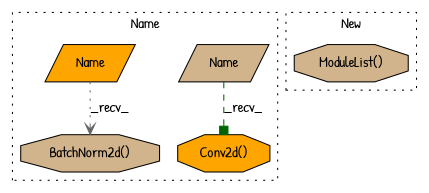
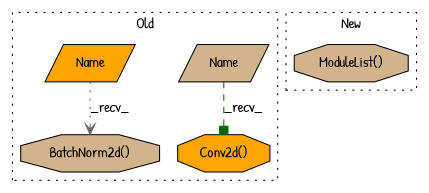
(145, 24) -> (145, 24)
